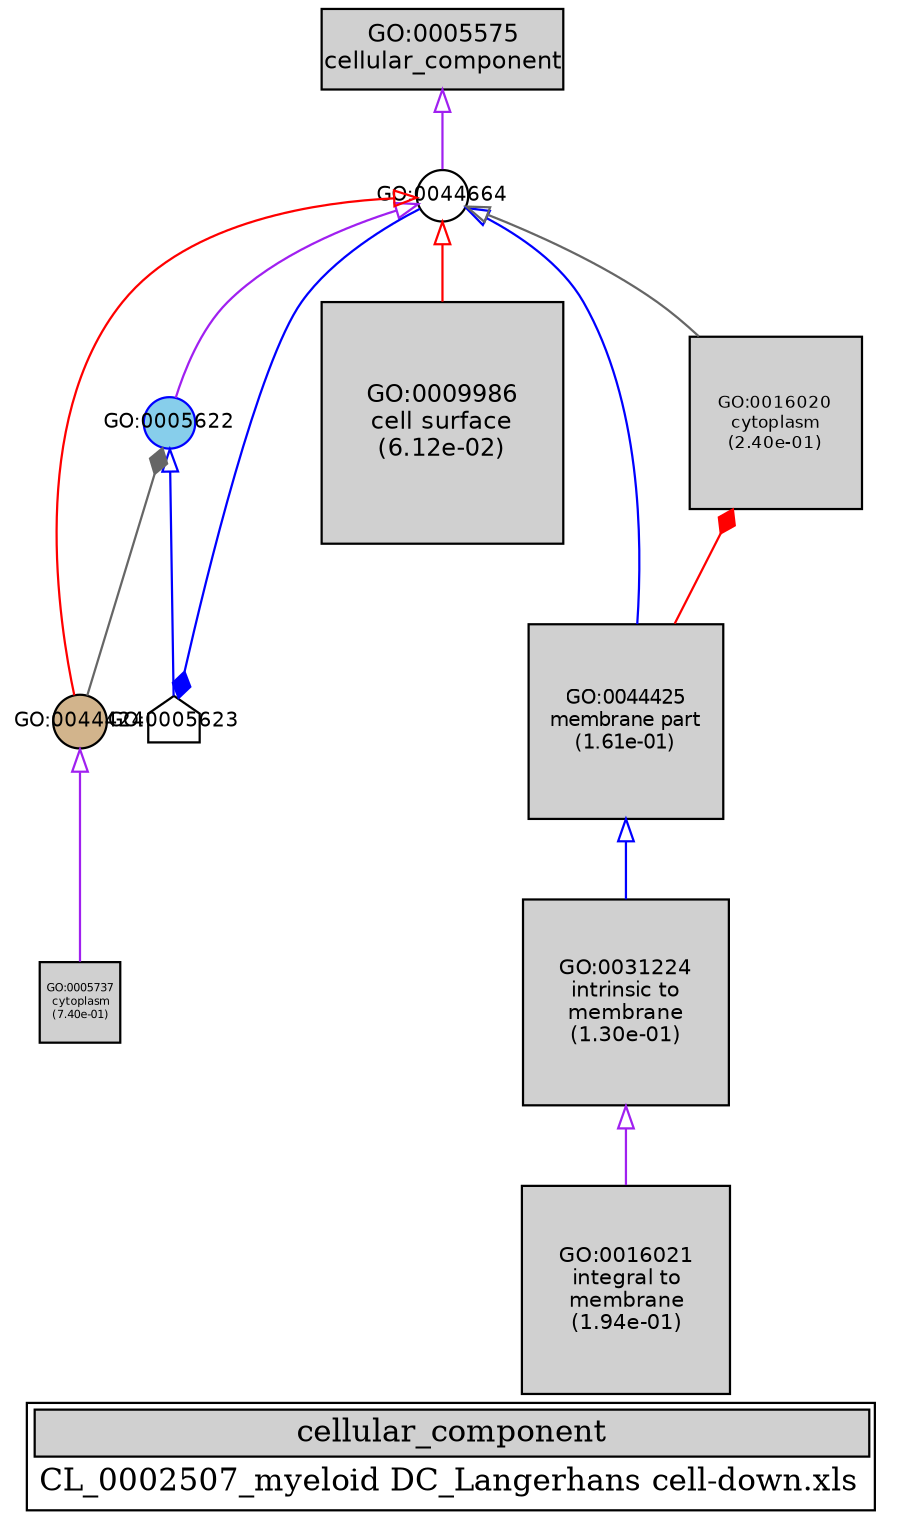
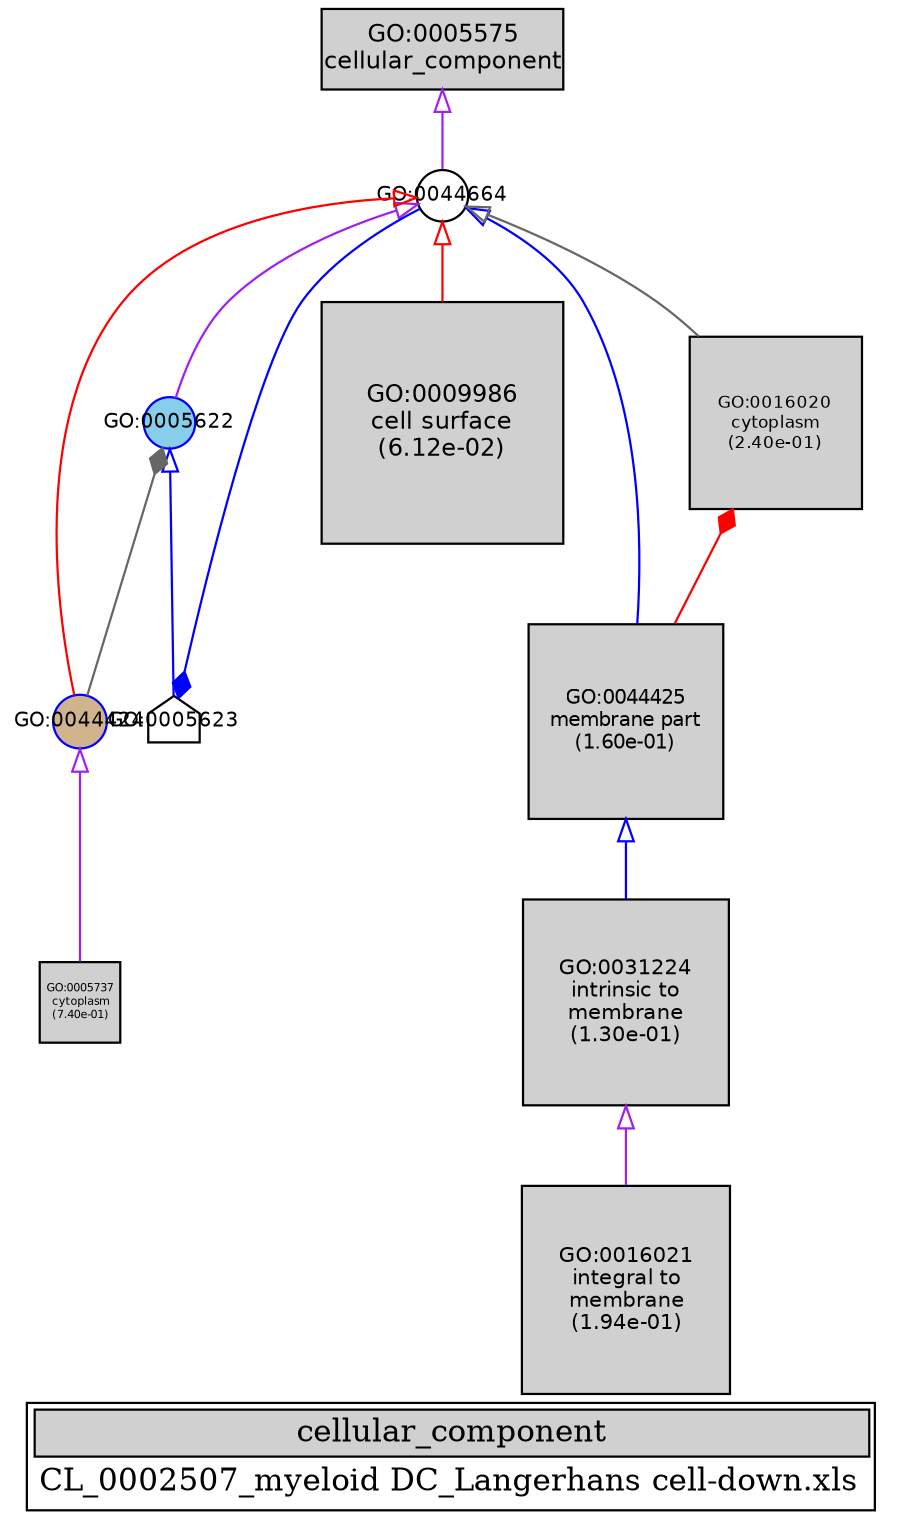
(80, 722) -> (80, 722)
(626, 743) -> (626, 743)
